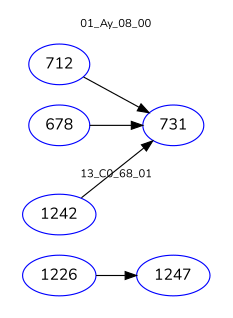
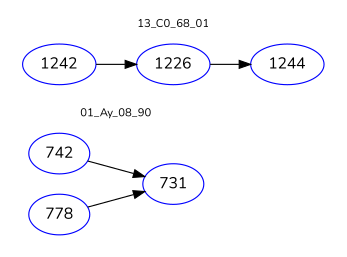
(116, 24) -> (116, 113)
(59, 64) -> (59, 154)
(59, 125) -> (59, 215)
(113, 173) -> (111, 64)
(173, 276) -> (287, 64)
